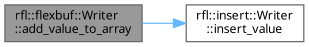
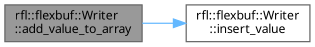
(245, 23) -> (248, 23)
